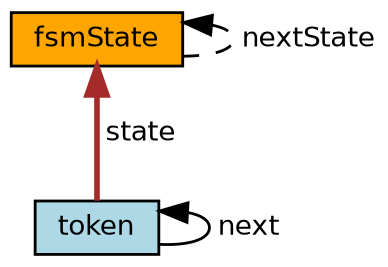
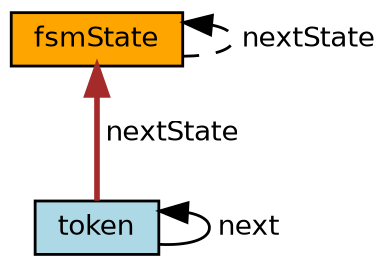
(136, 134) -> (169, 134)
